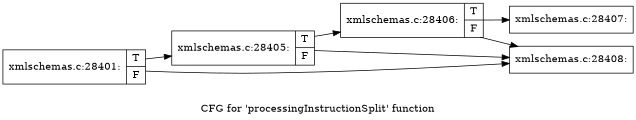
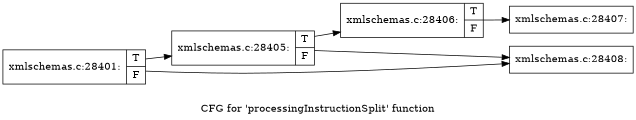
(495, 41) -> none
